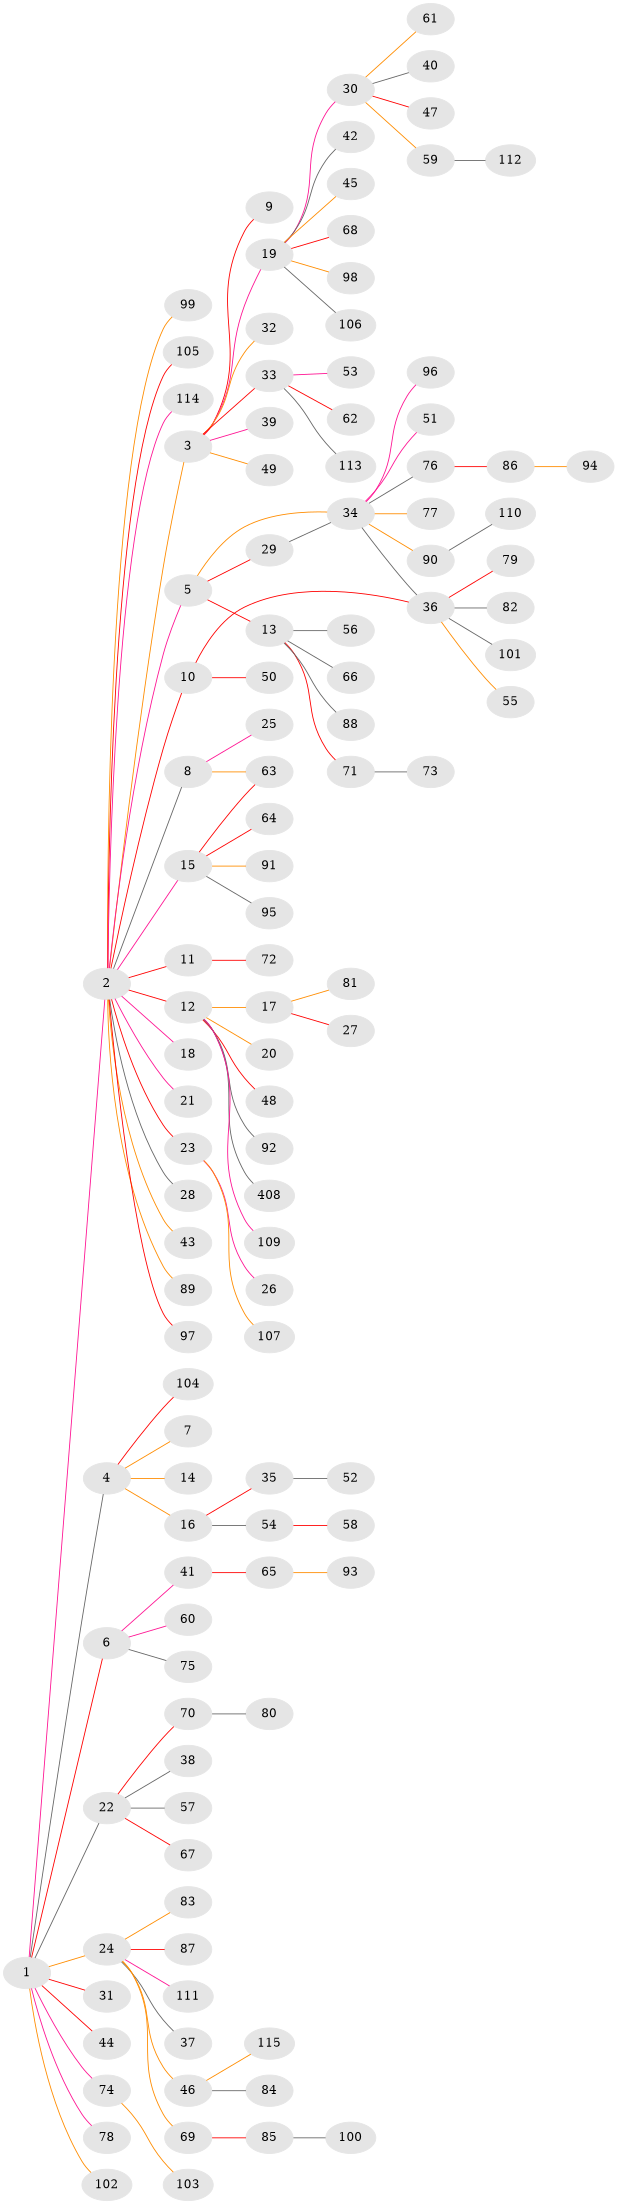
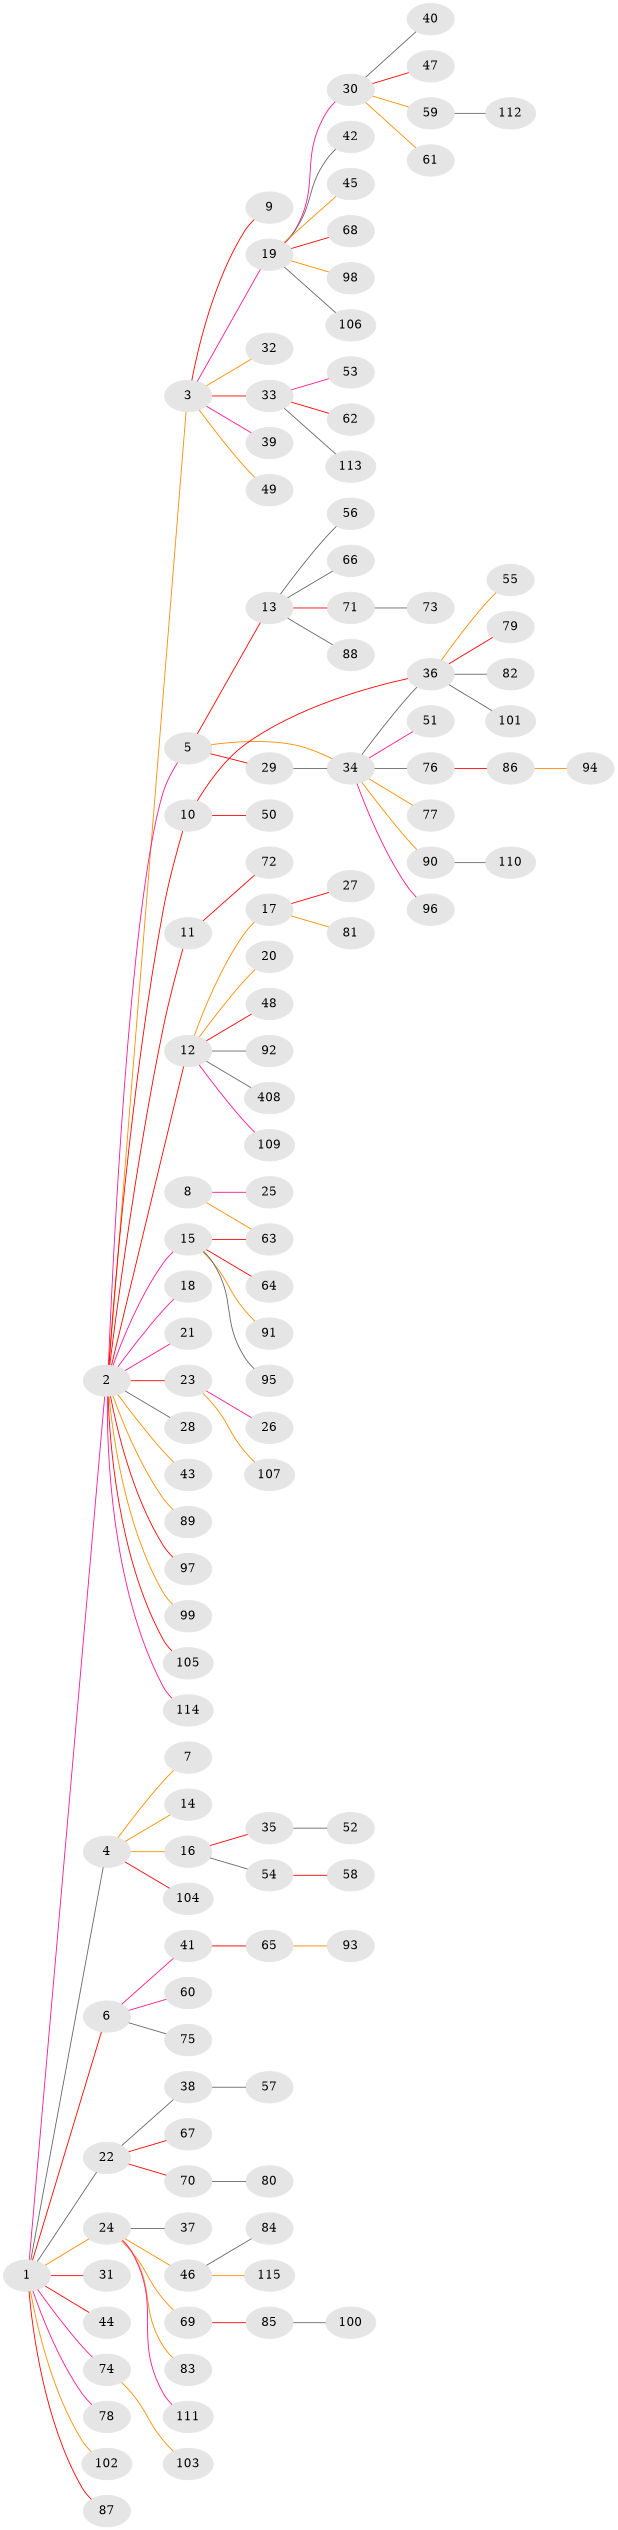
(148, 878) -> none
(148, 1808) -> (229, 2087)
(148, 1949) -> (48, 2399)
